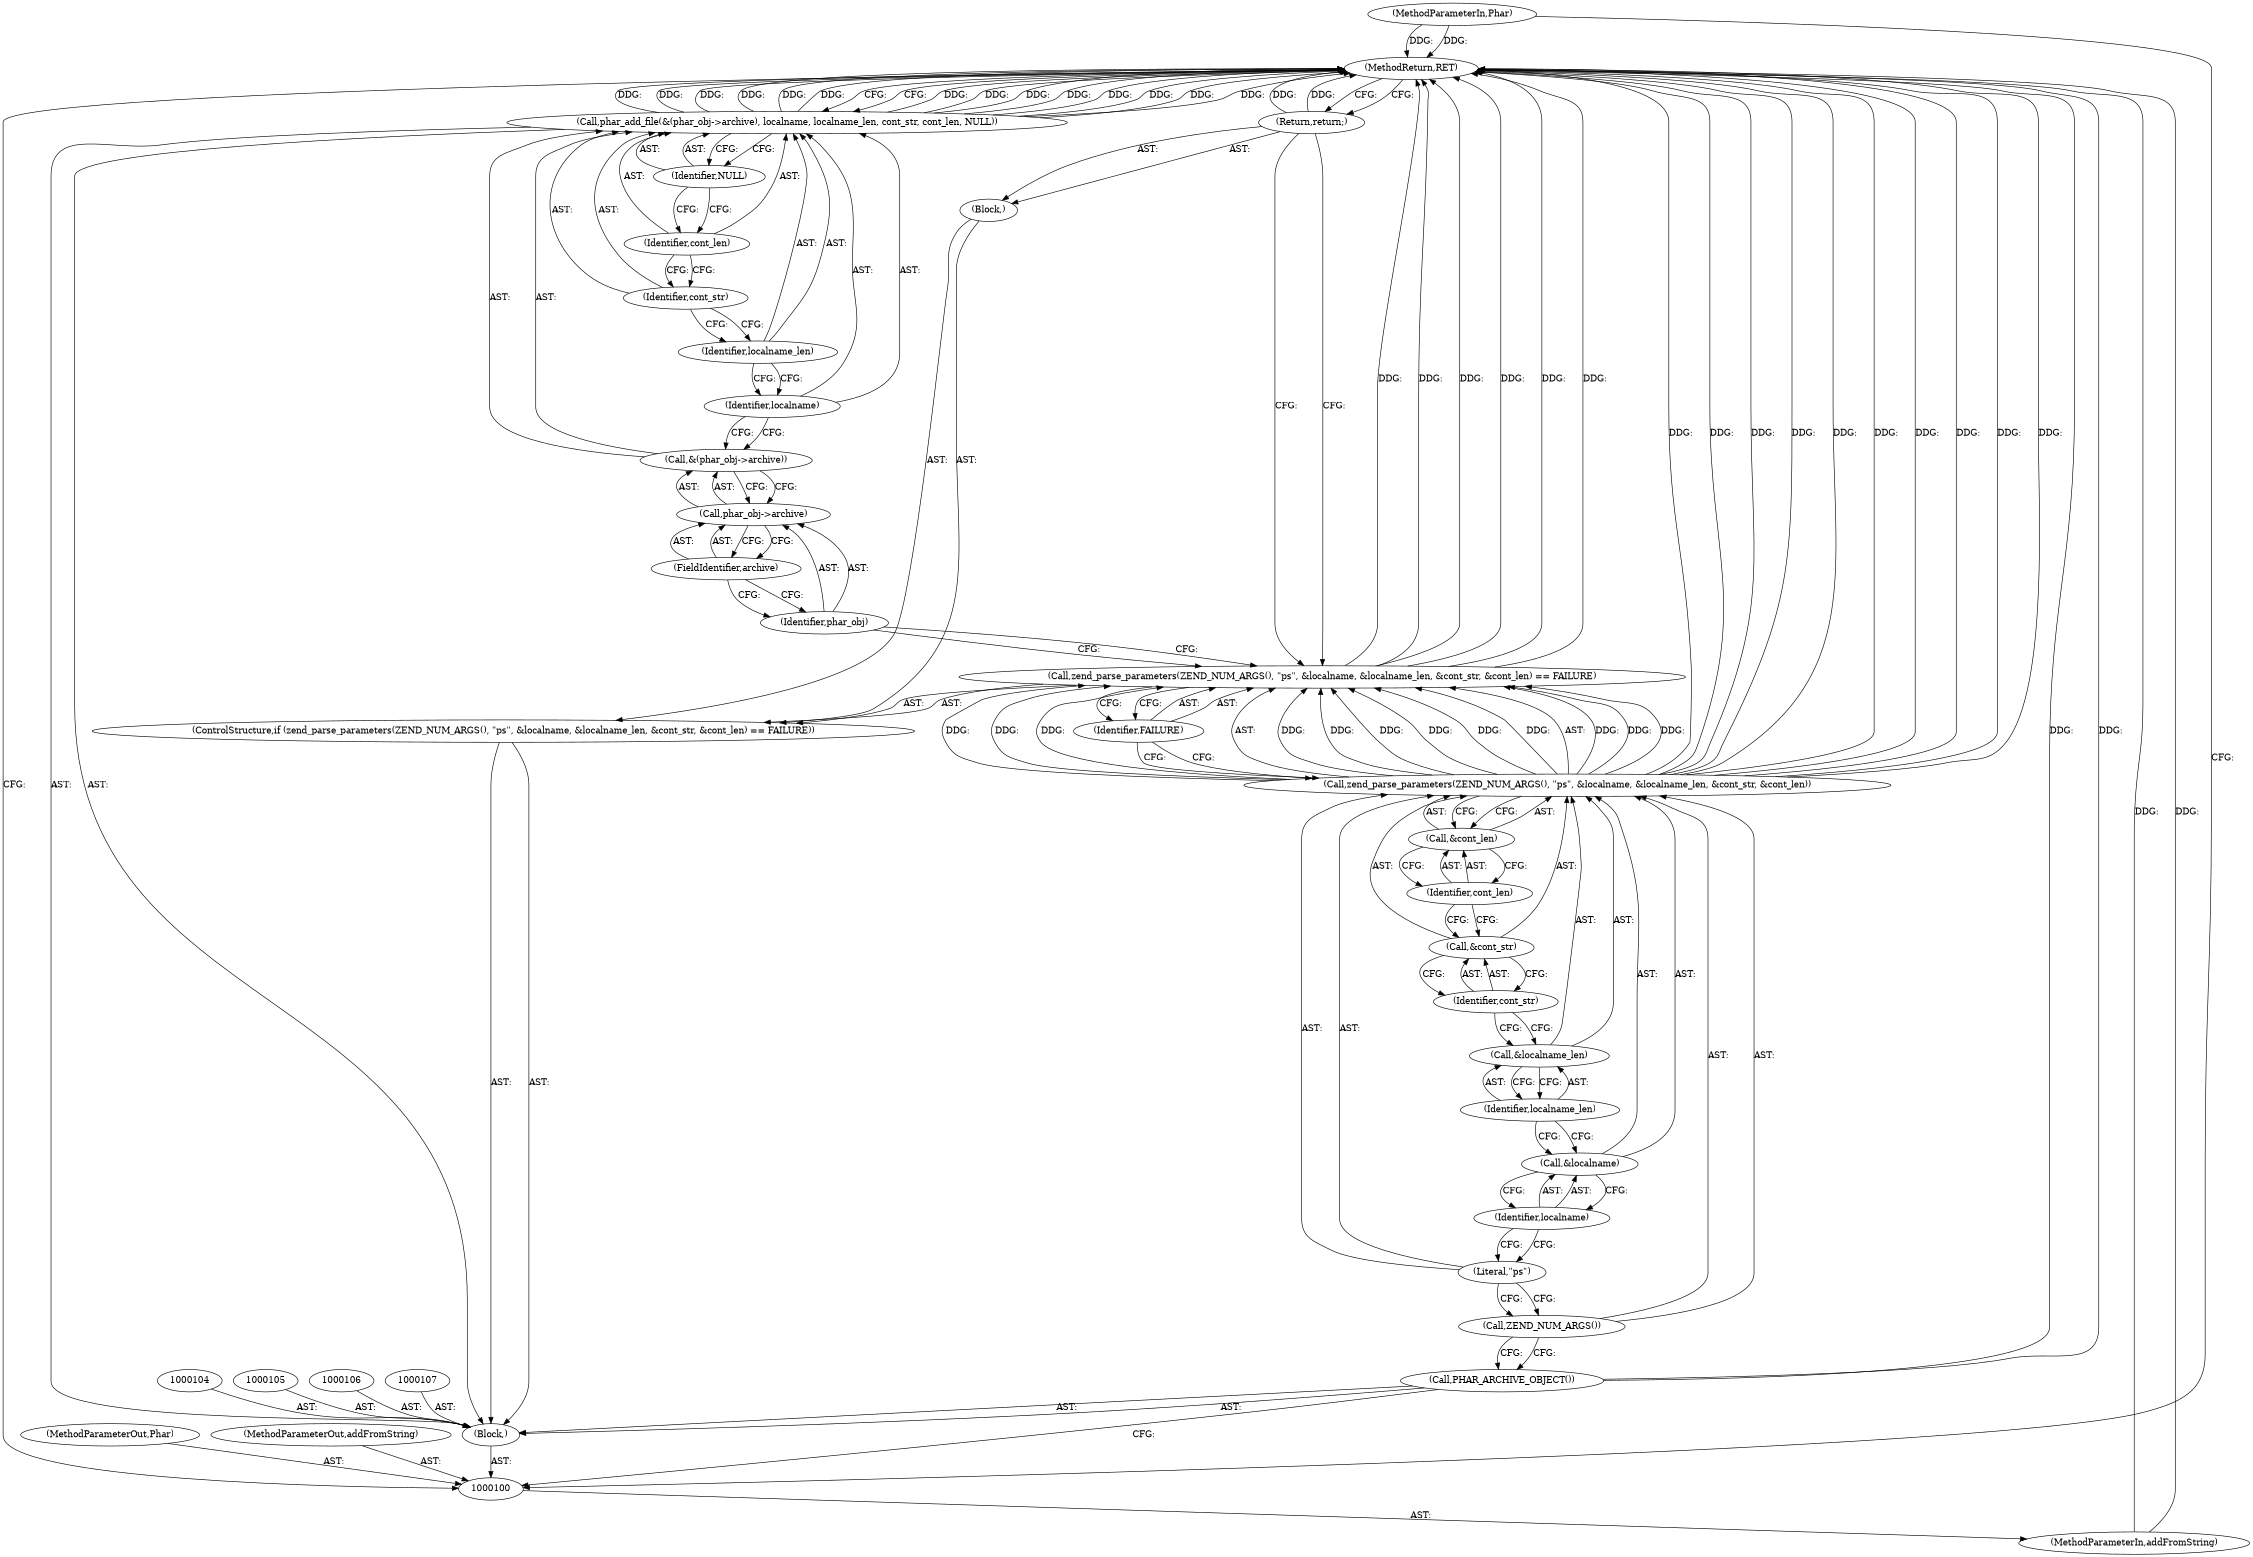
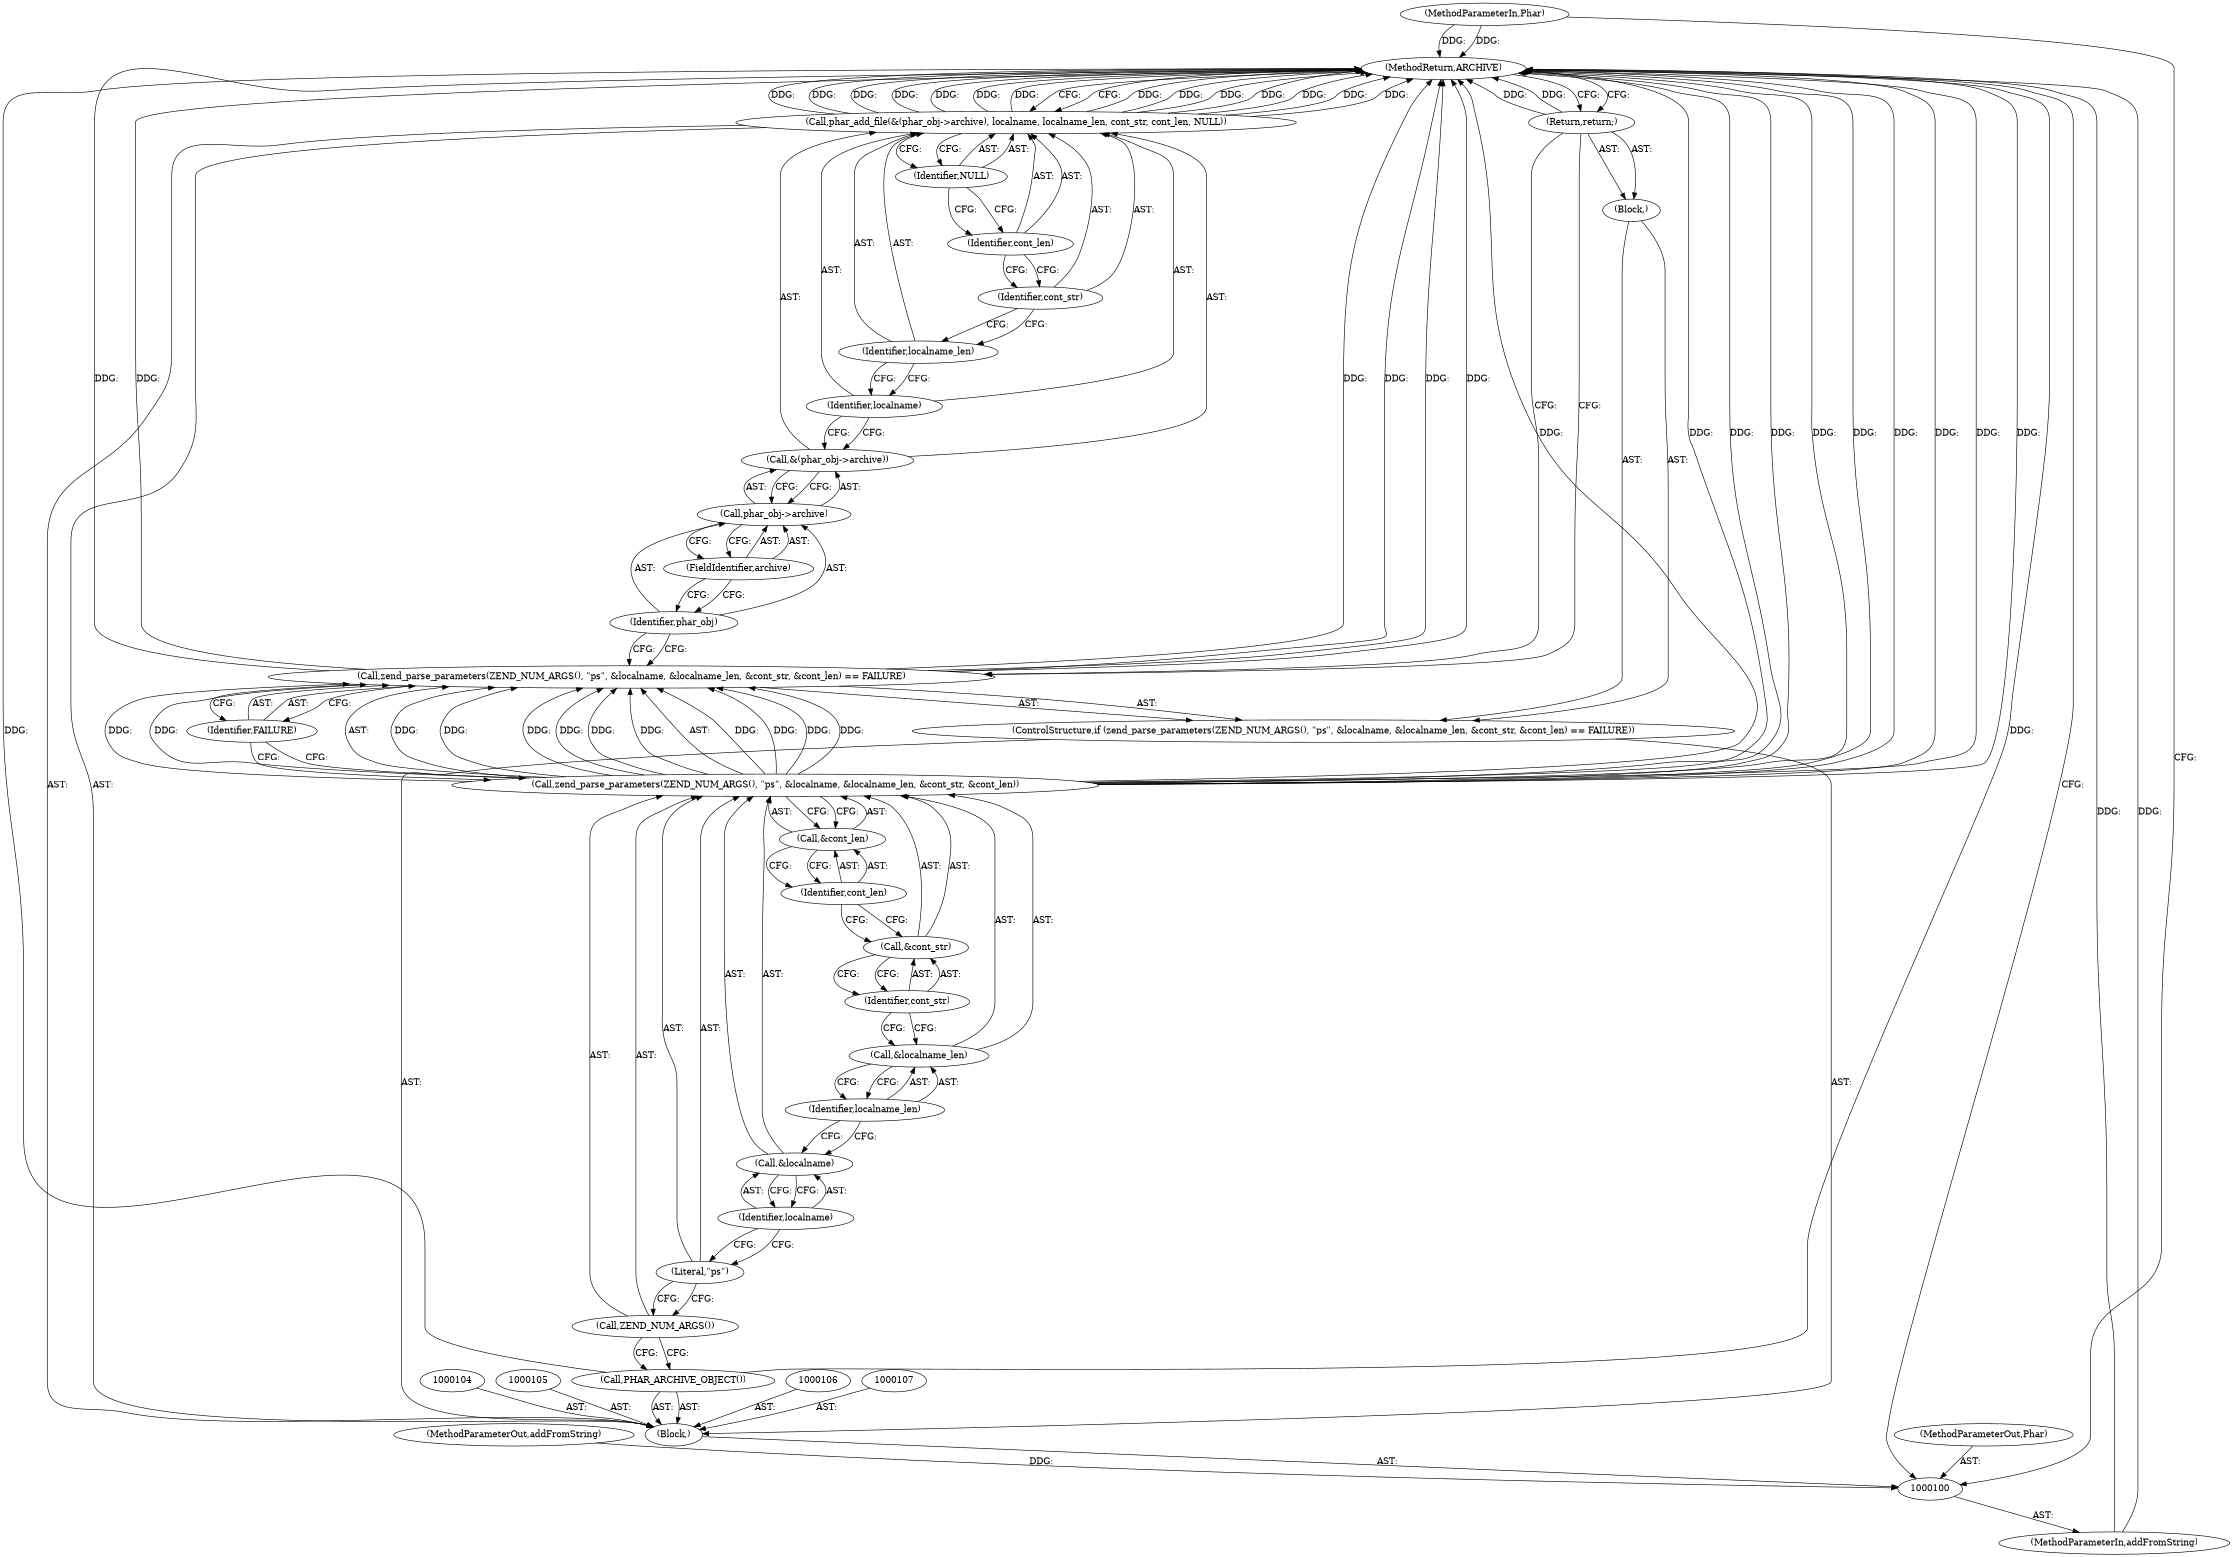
(1411, 68) -> (1444, 68)
(984, 1440) -> none
(432, 1462) -> (1043, 1462)
